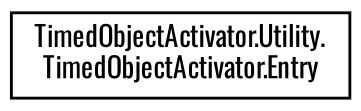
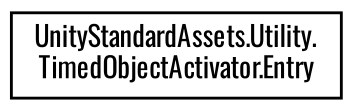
(181, 55) -> (176, 55)
